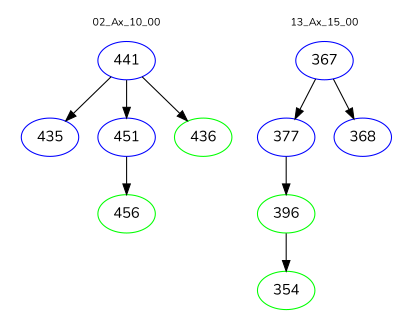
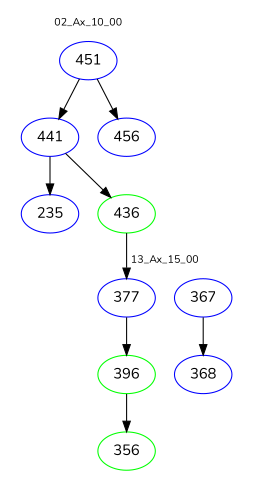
(127, 94) -> (72, 94)
(308, 94) -> (127, 256)
(50, 137) -> (50, 214)
(127, 214) -> (127, 137)
(286, 290) -> (127, 451)
